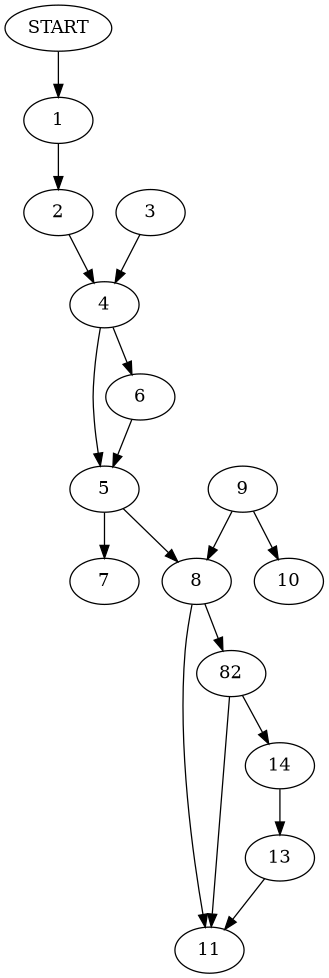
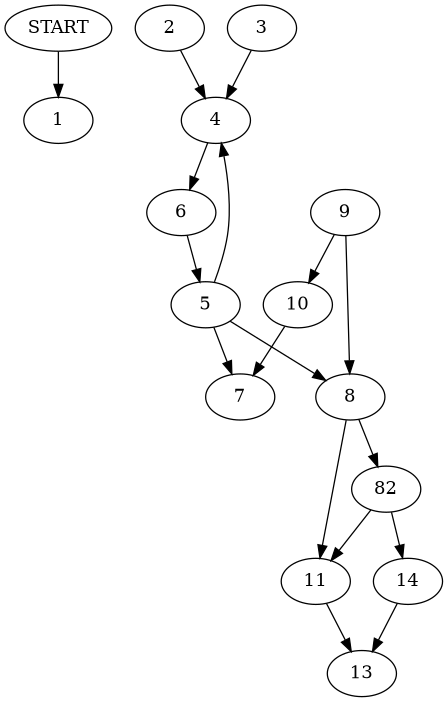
(58, 160) -> none
none -> (276, 340)
(93, 391) -> (229, 220)
(249, 899) -> (336, 622)
